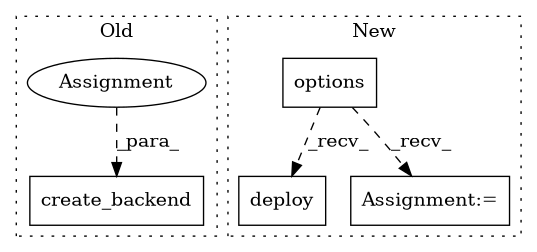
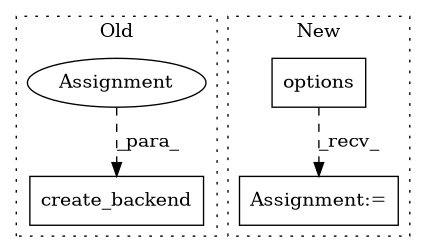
(282, 201) -> none
